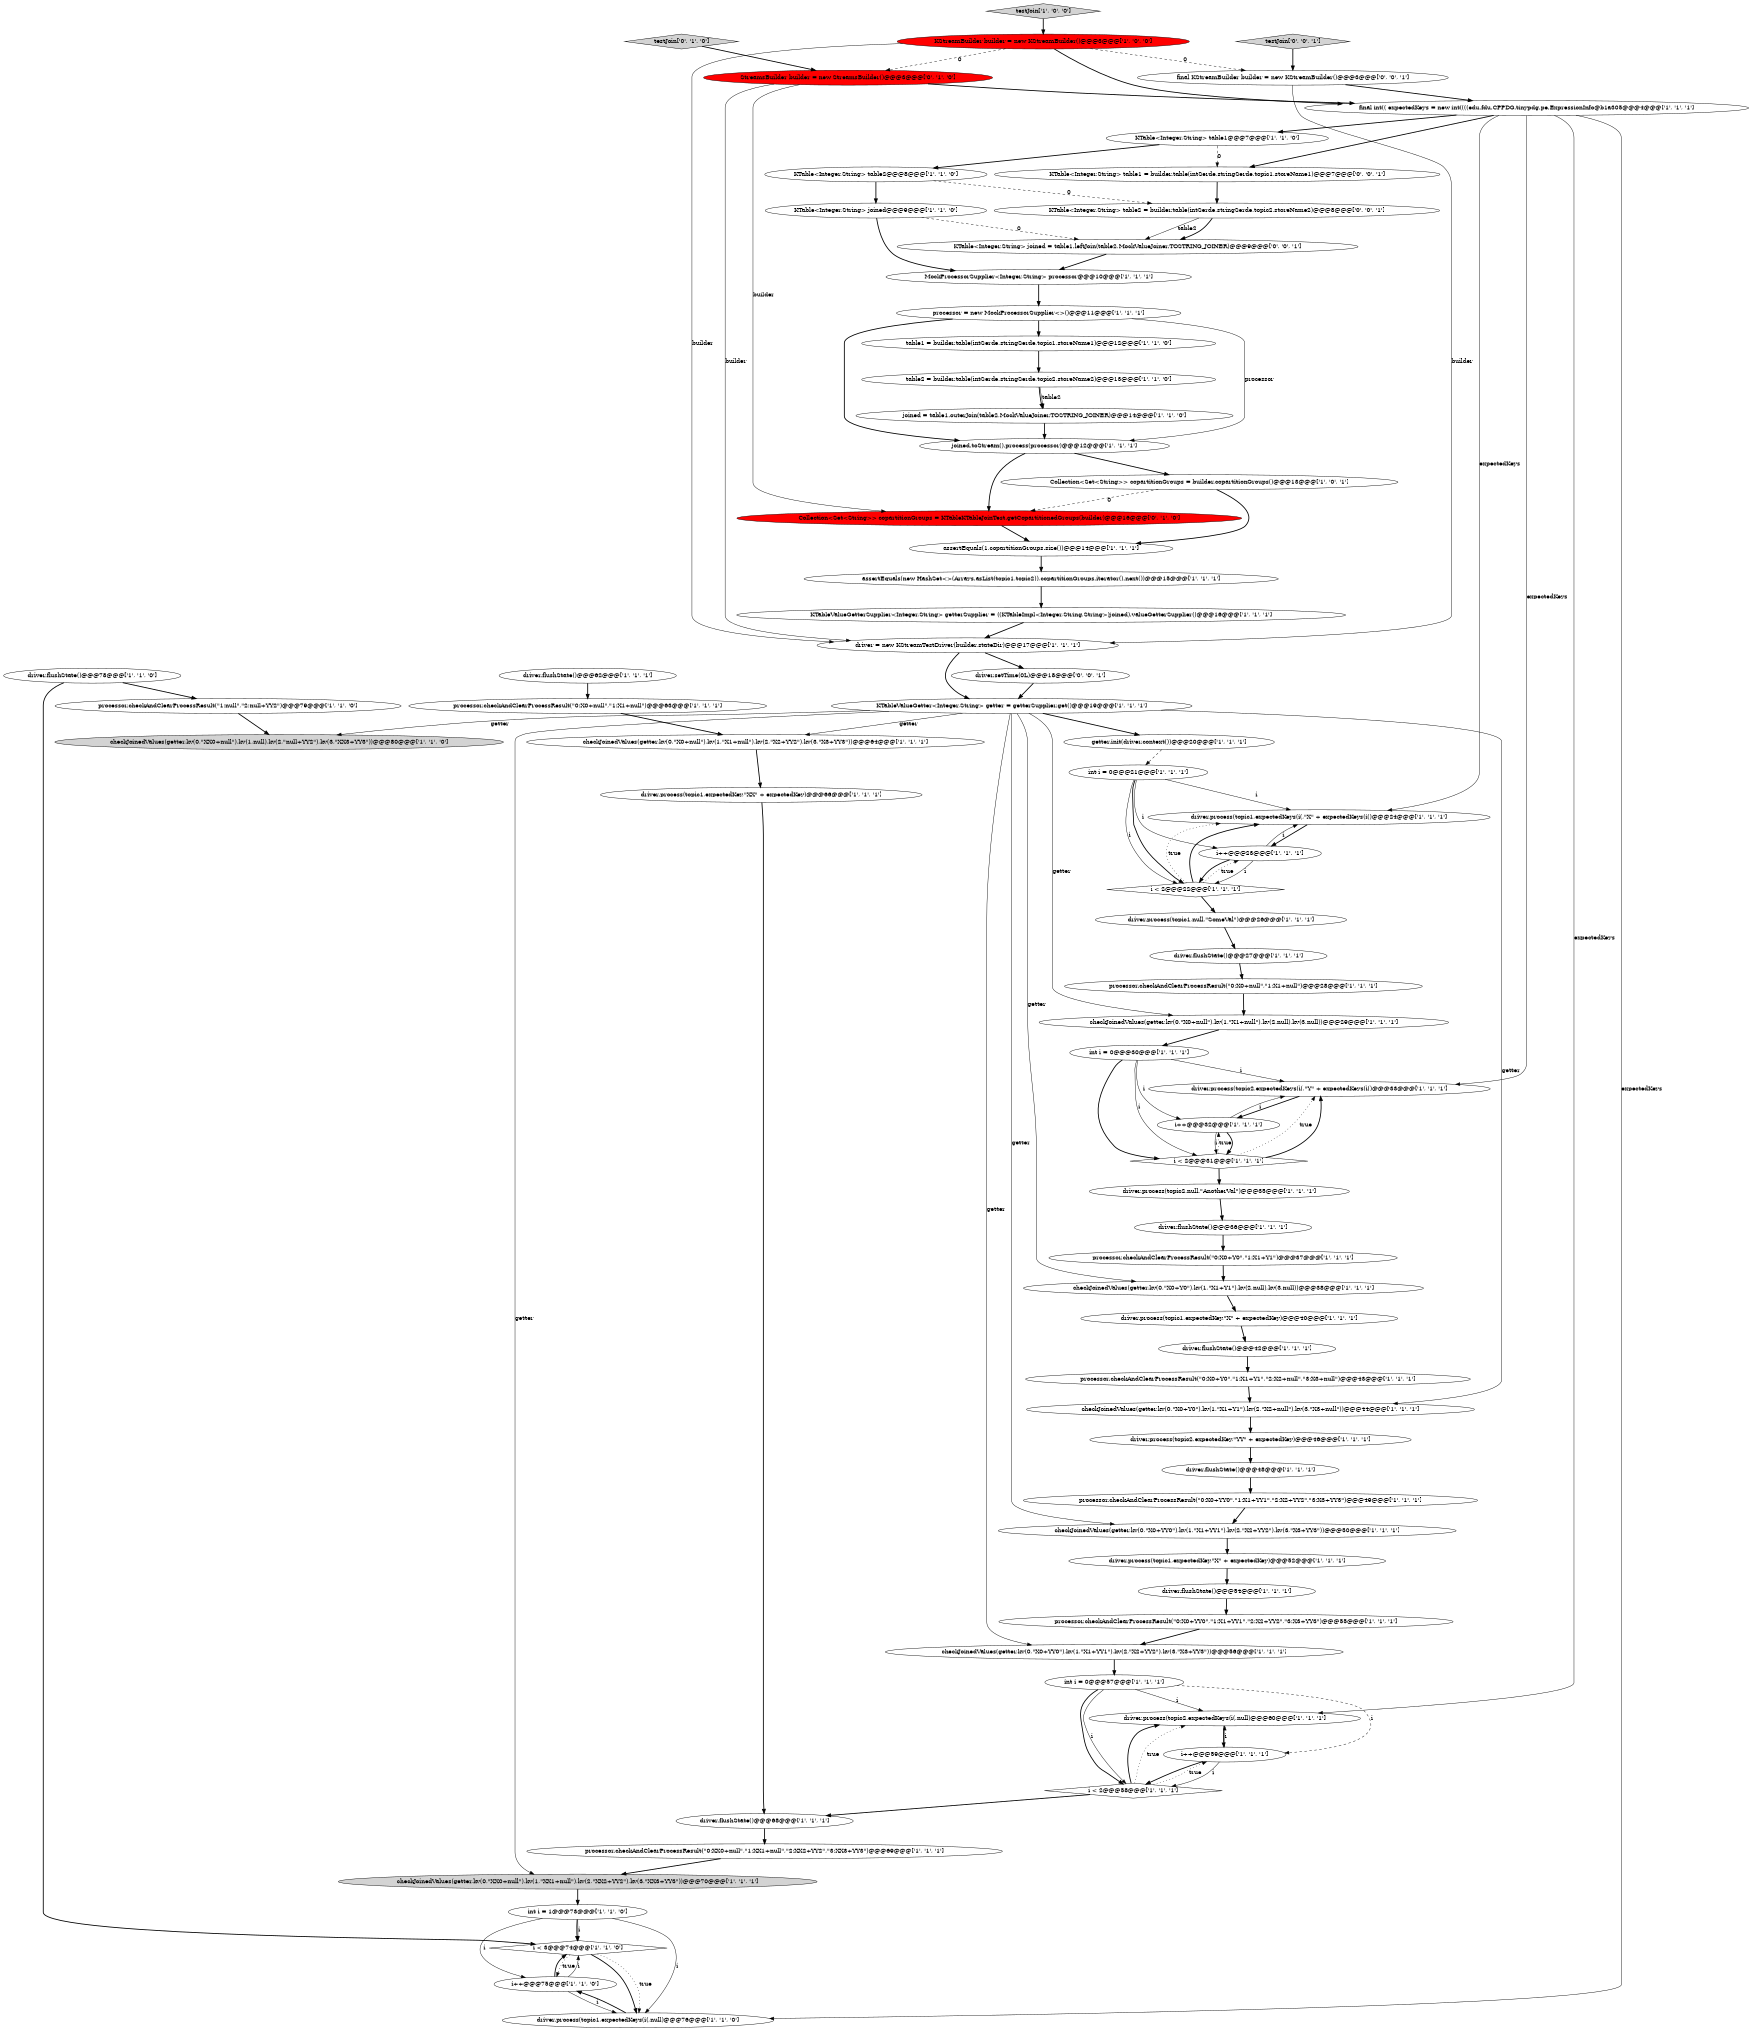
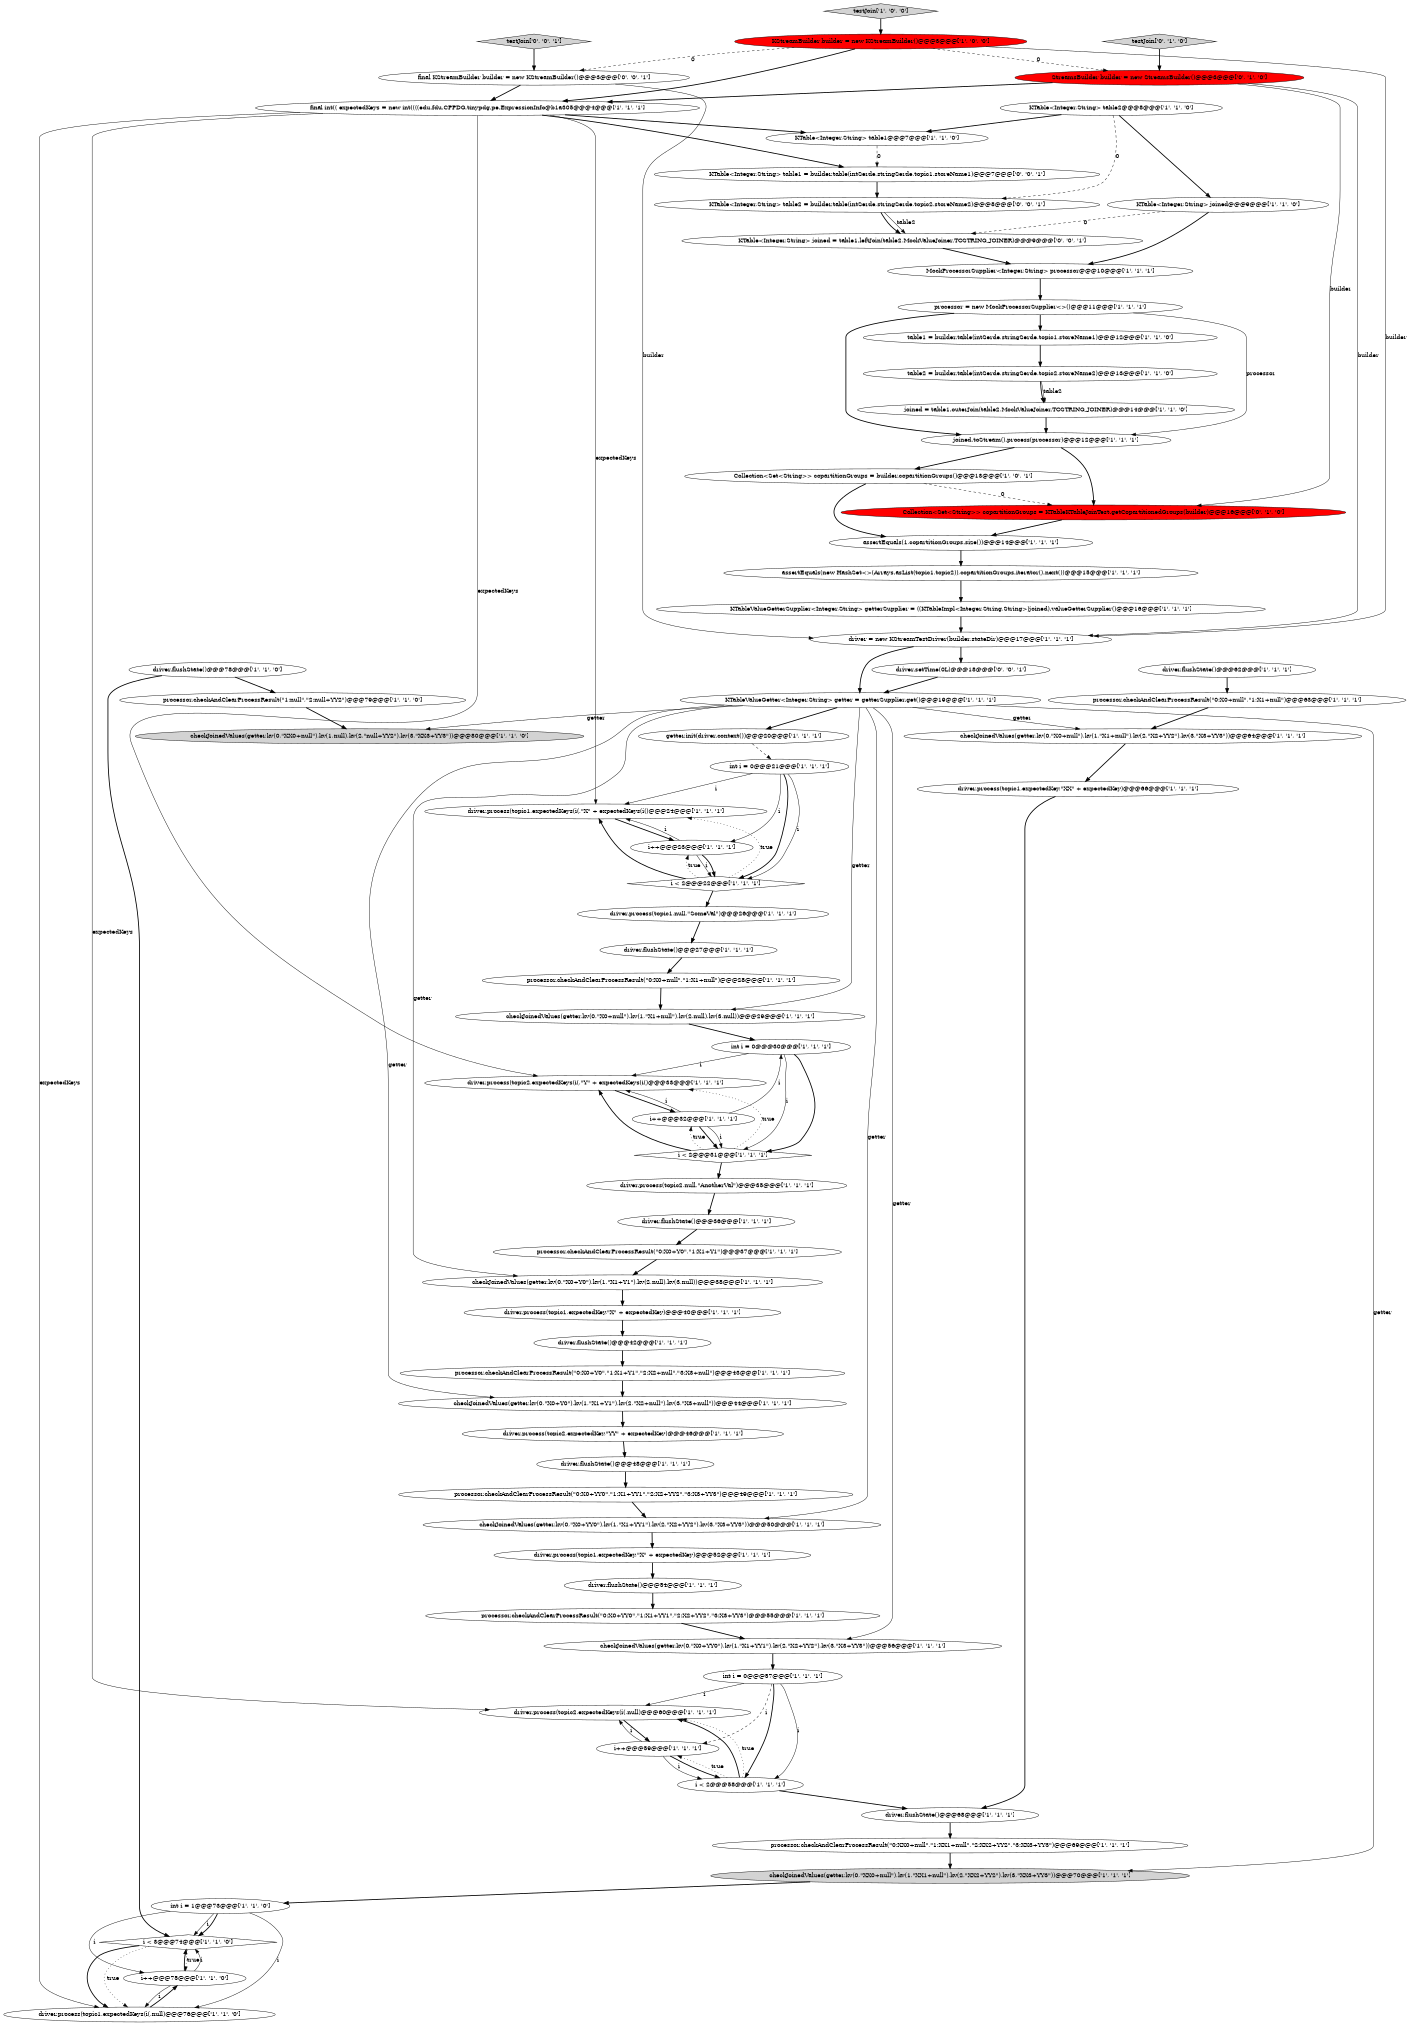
(1049, 156) -> (996, 123)
(1144, 1097) -> (765, 1095)
(1133, 1791) -> (740, 1785)
